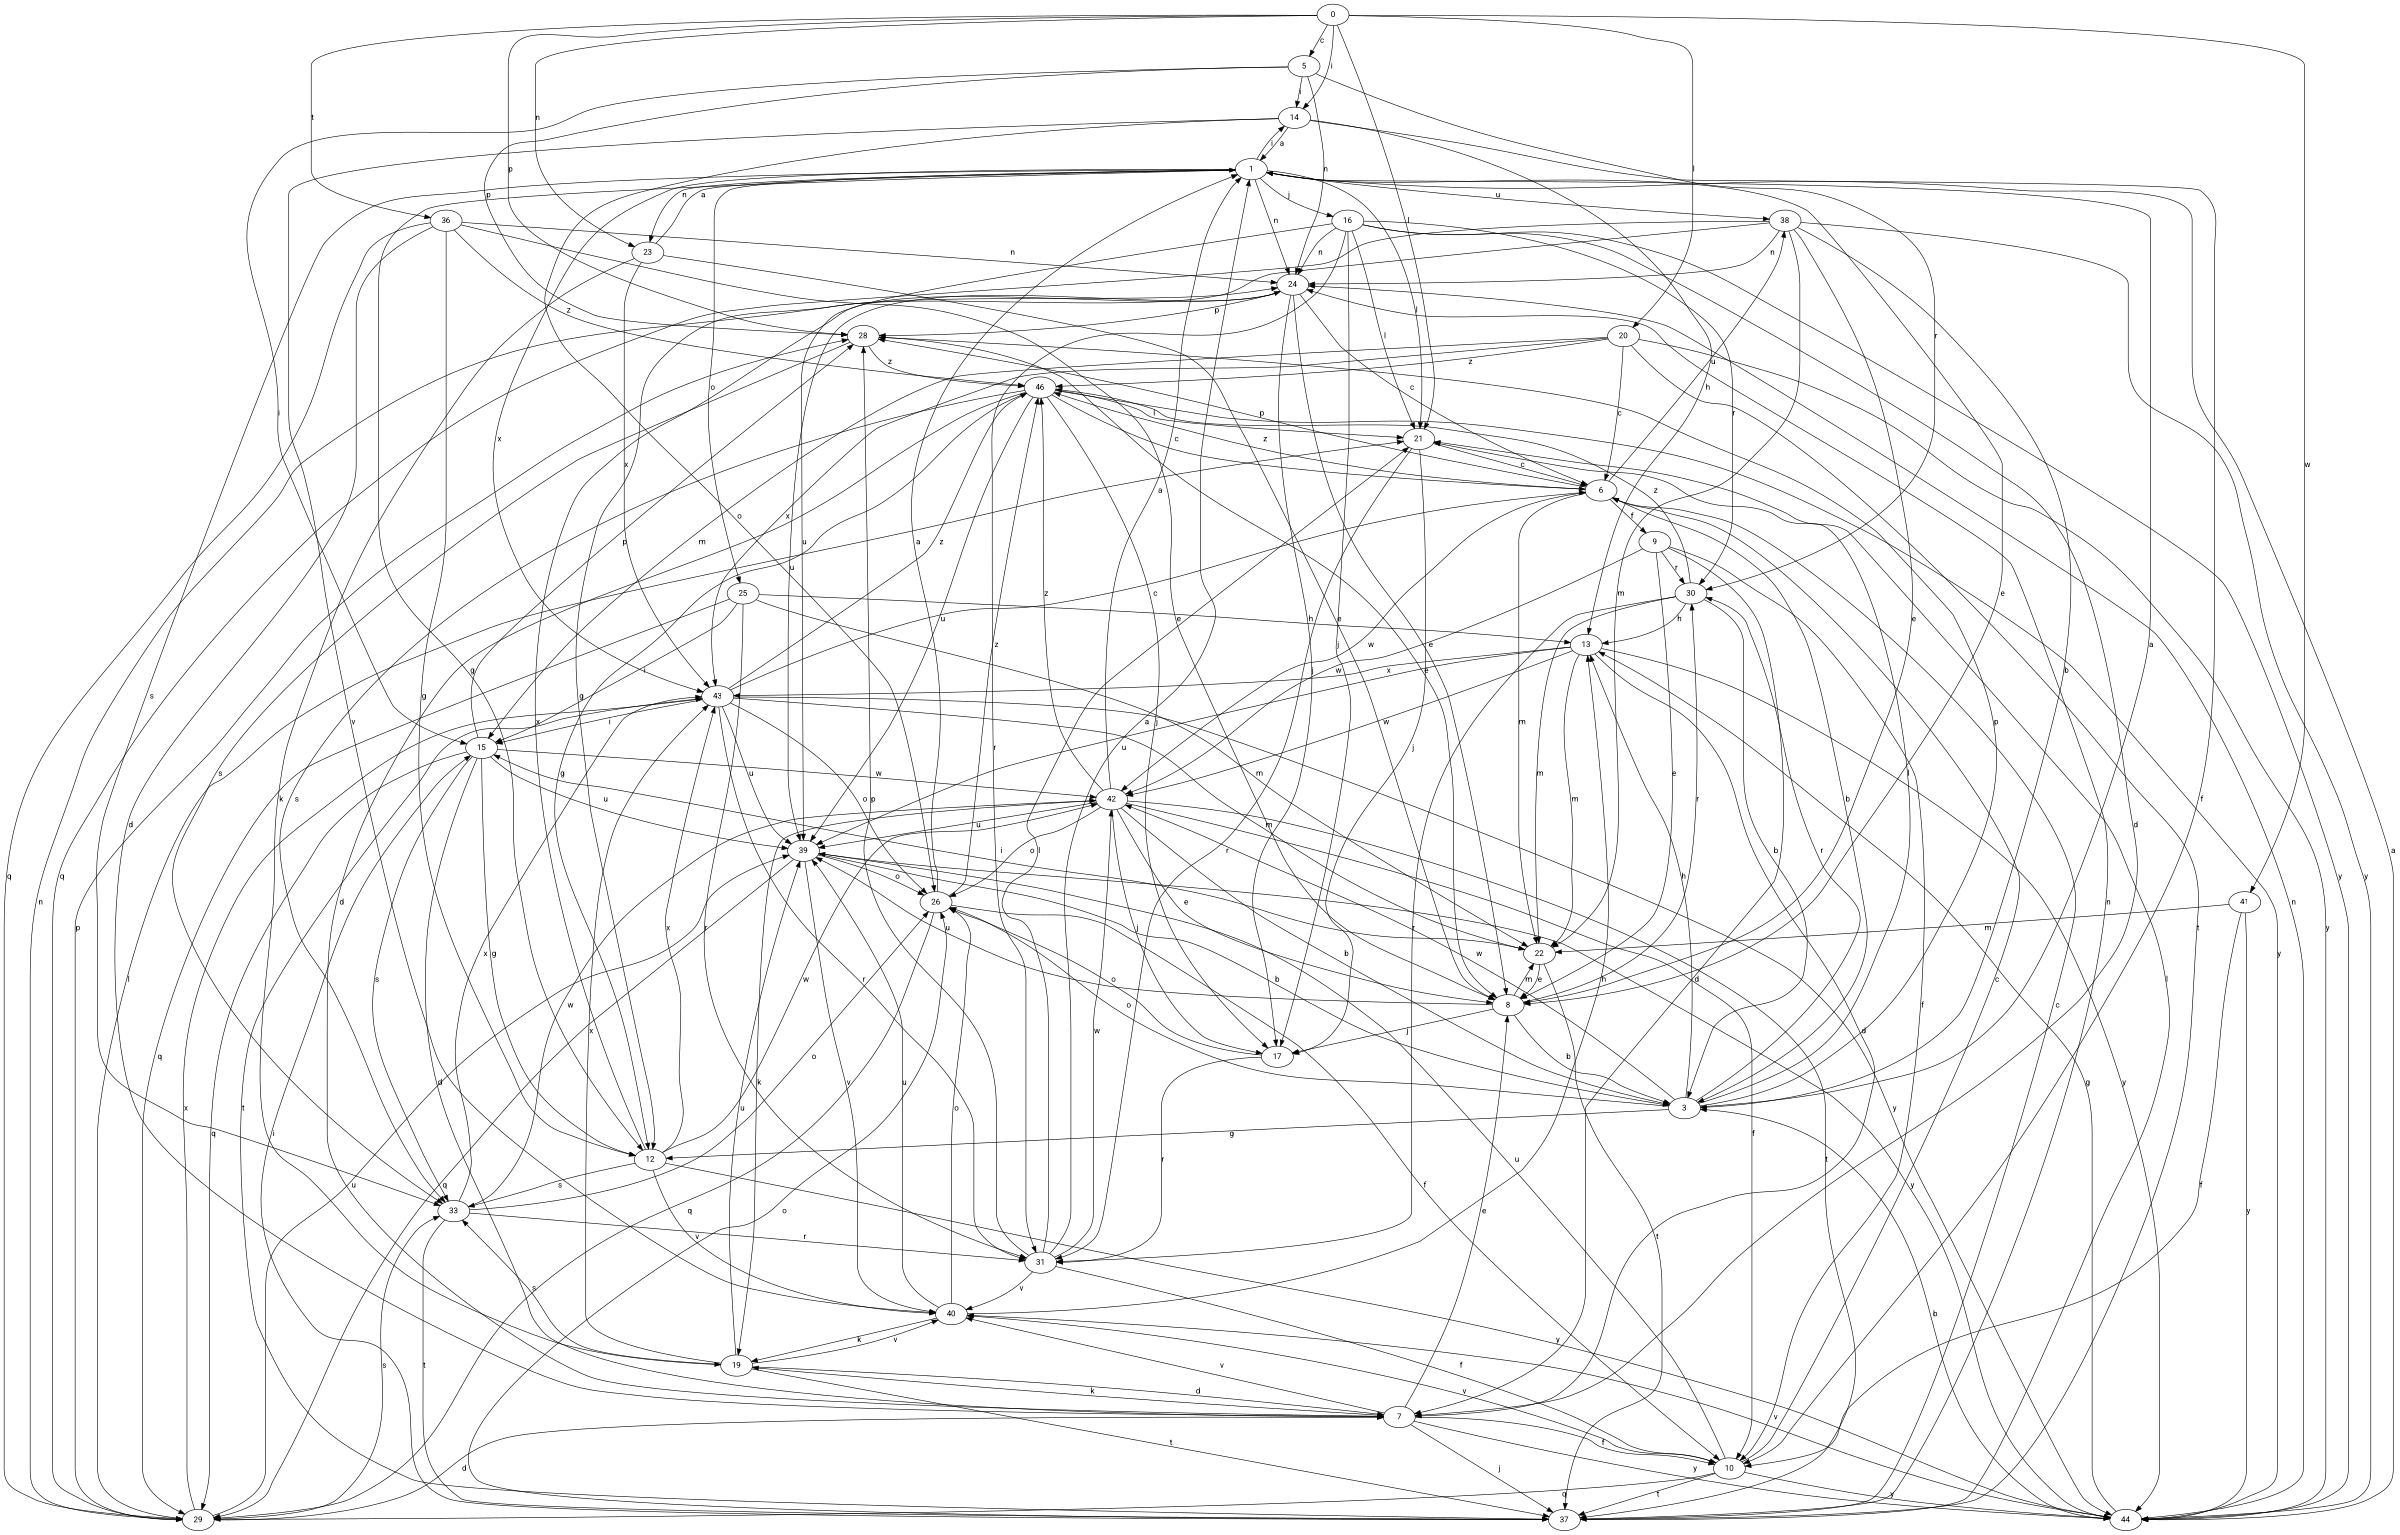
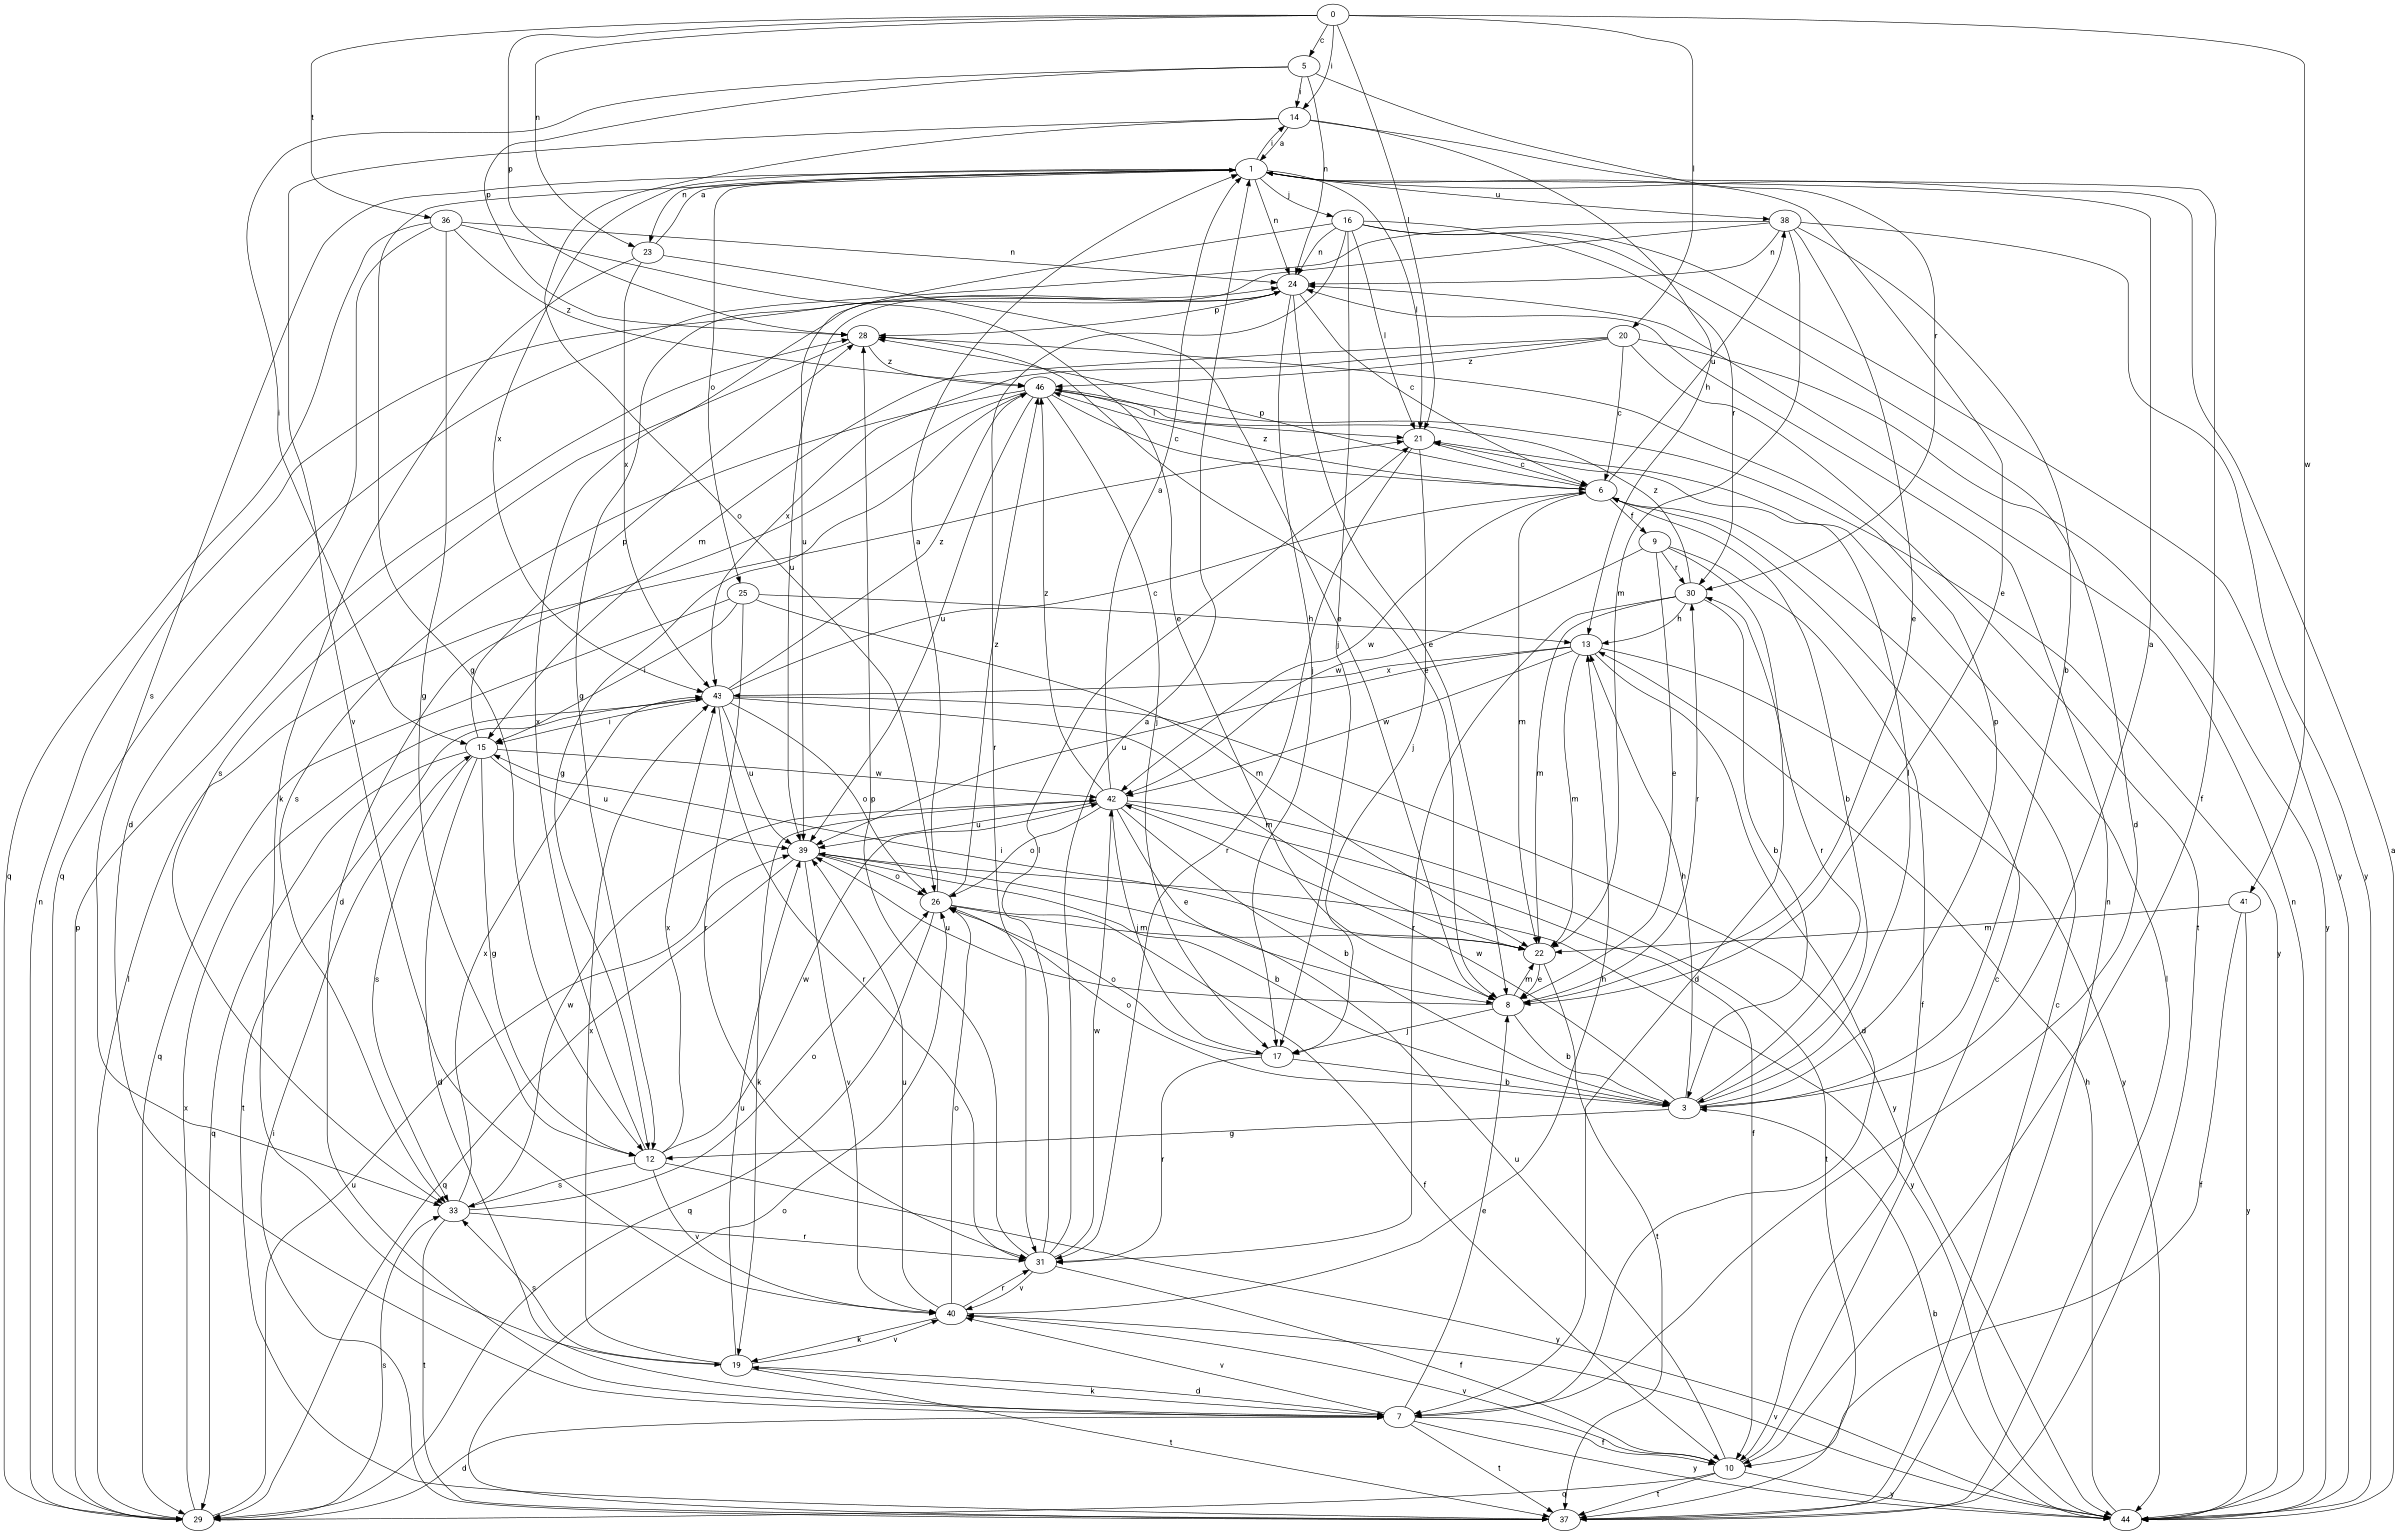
none -> (1249, 937)
none -> (1478, 1082)
(2088, 1082) -> (2088, 1082)
none -> (993, 1290)
(1500, 1469) -> (1500, 1469)
